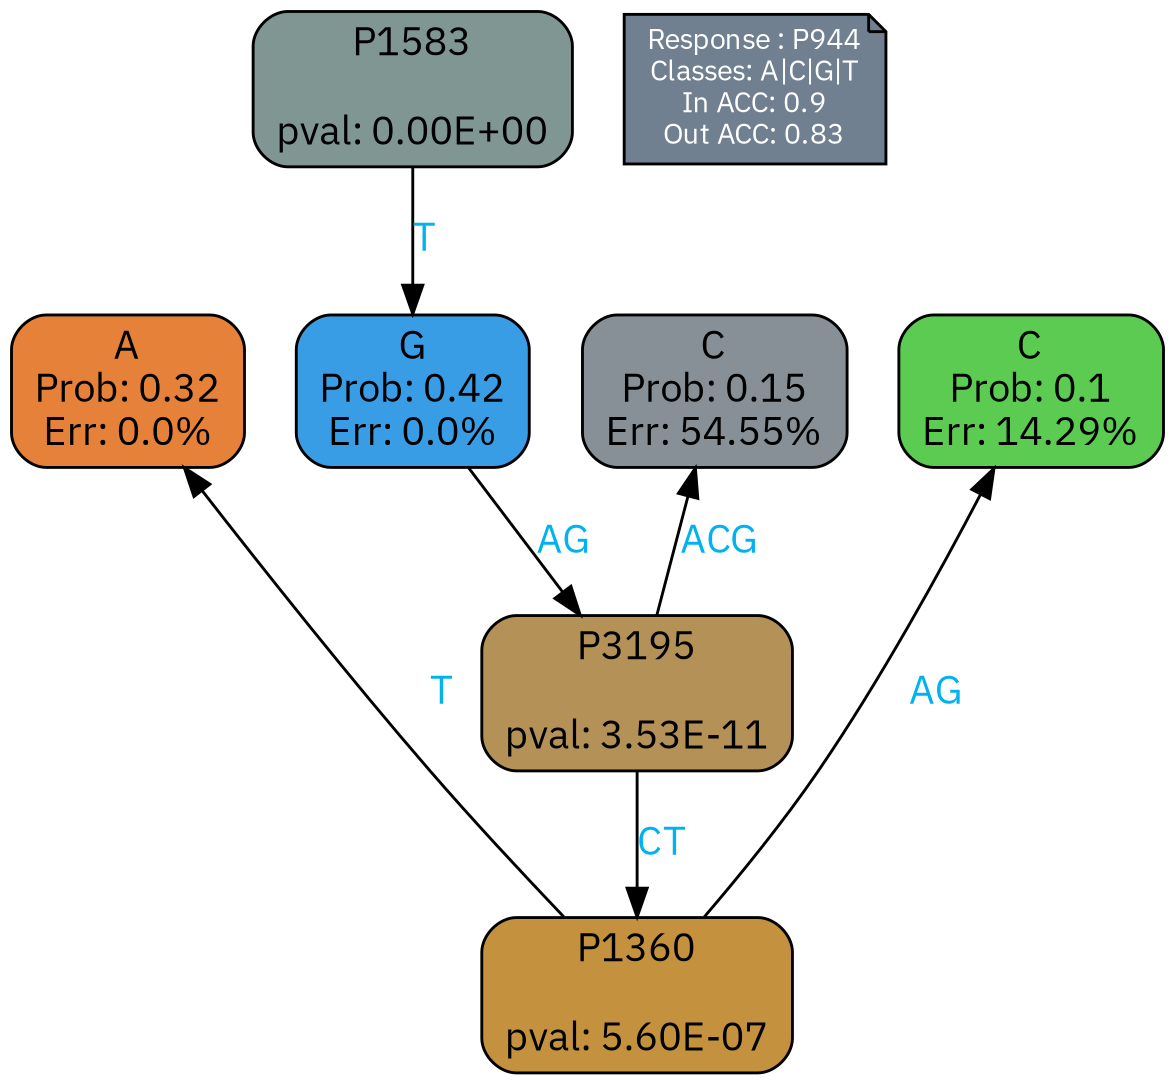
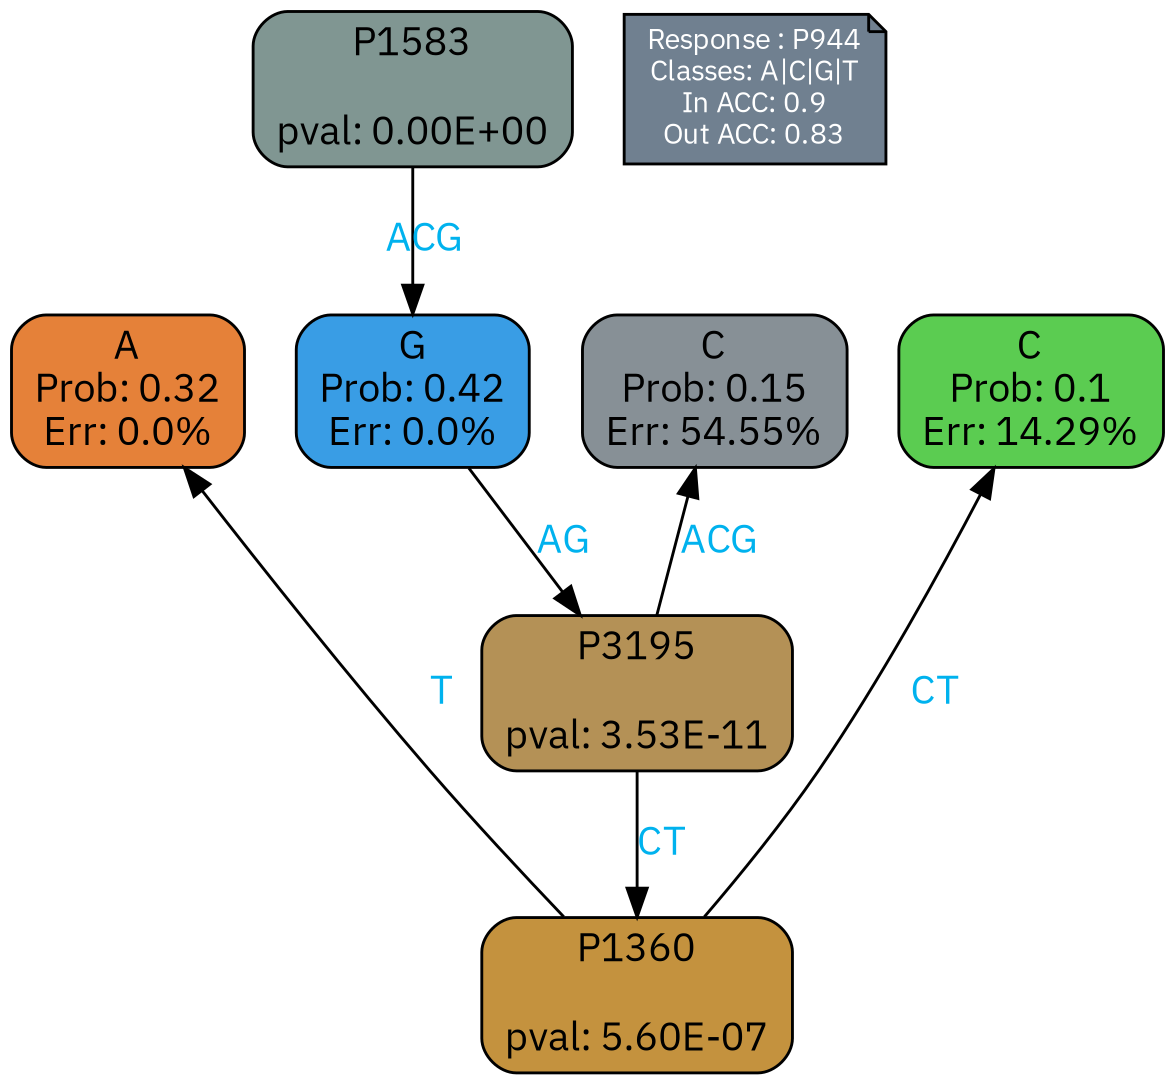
(426, 240) -> (426, 240)
(936, 693) -> (936, 693)
